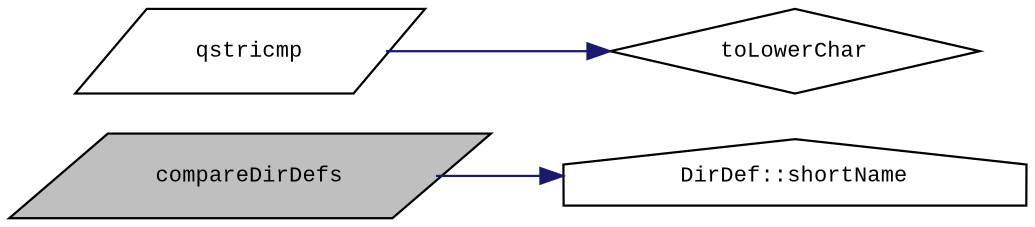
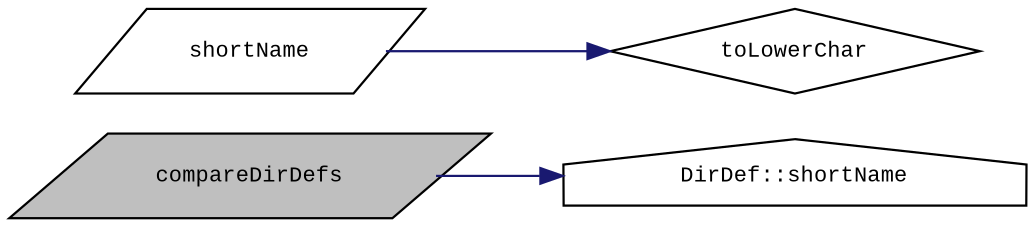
(250, 51) -> (250, 51)
